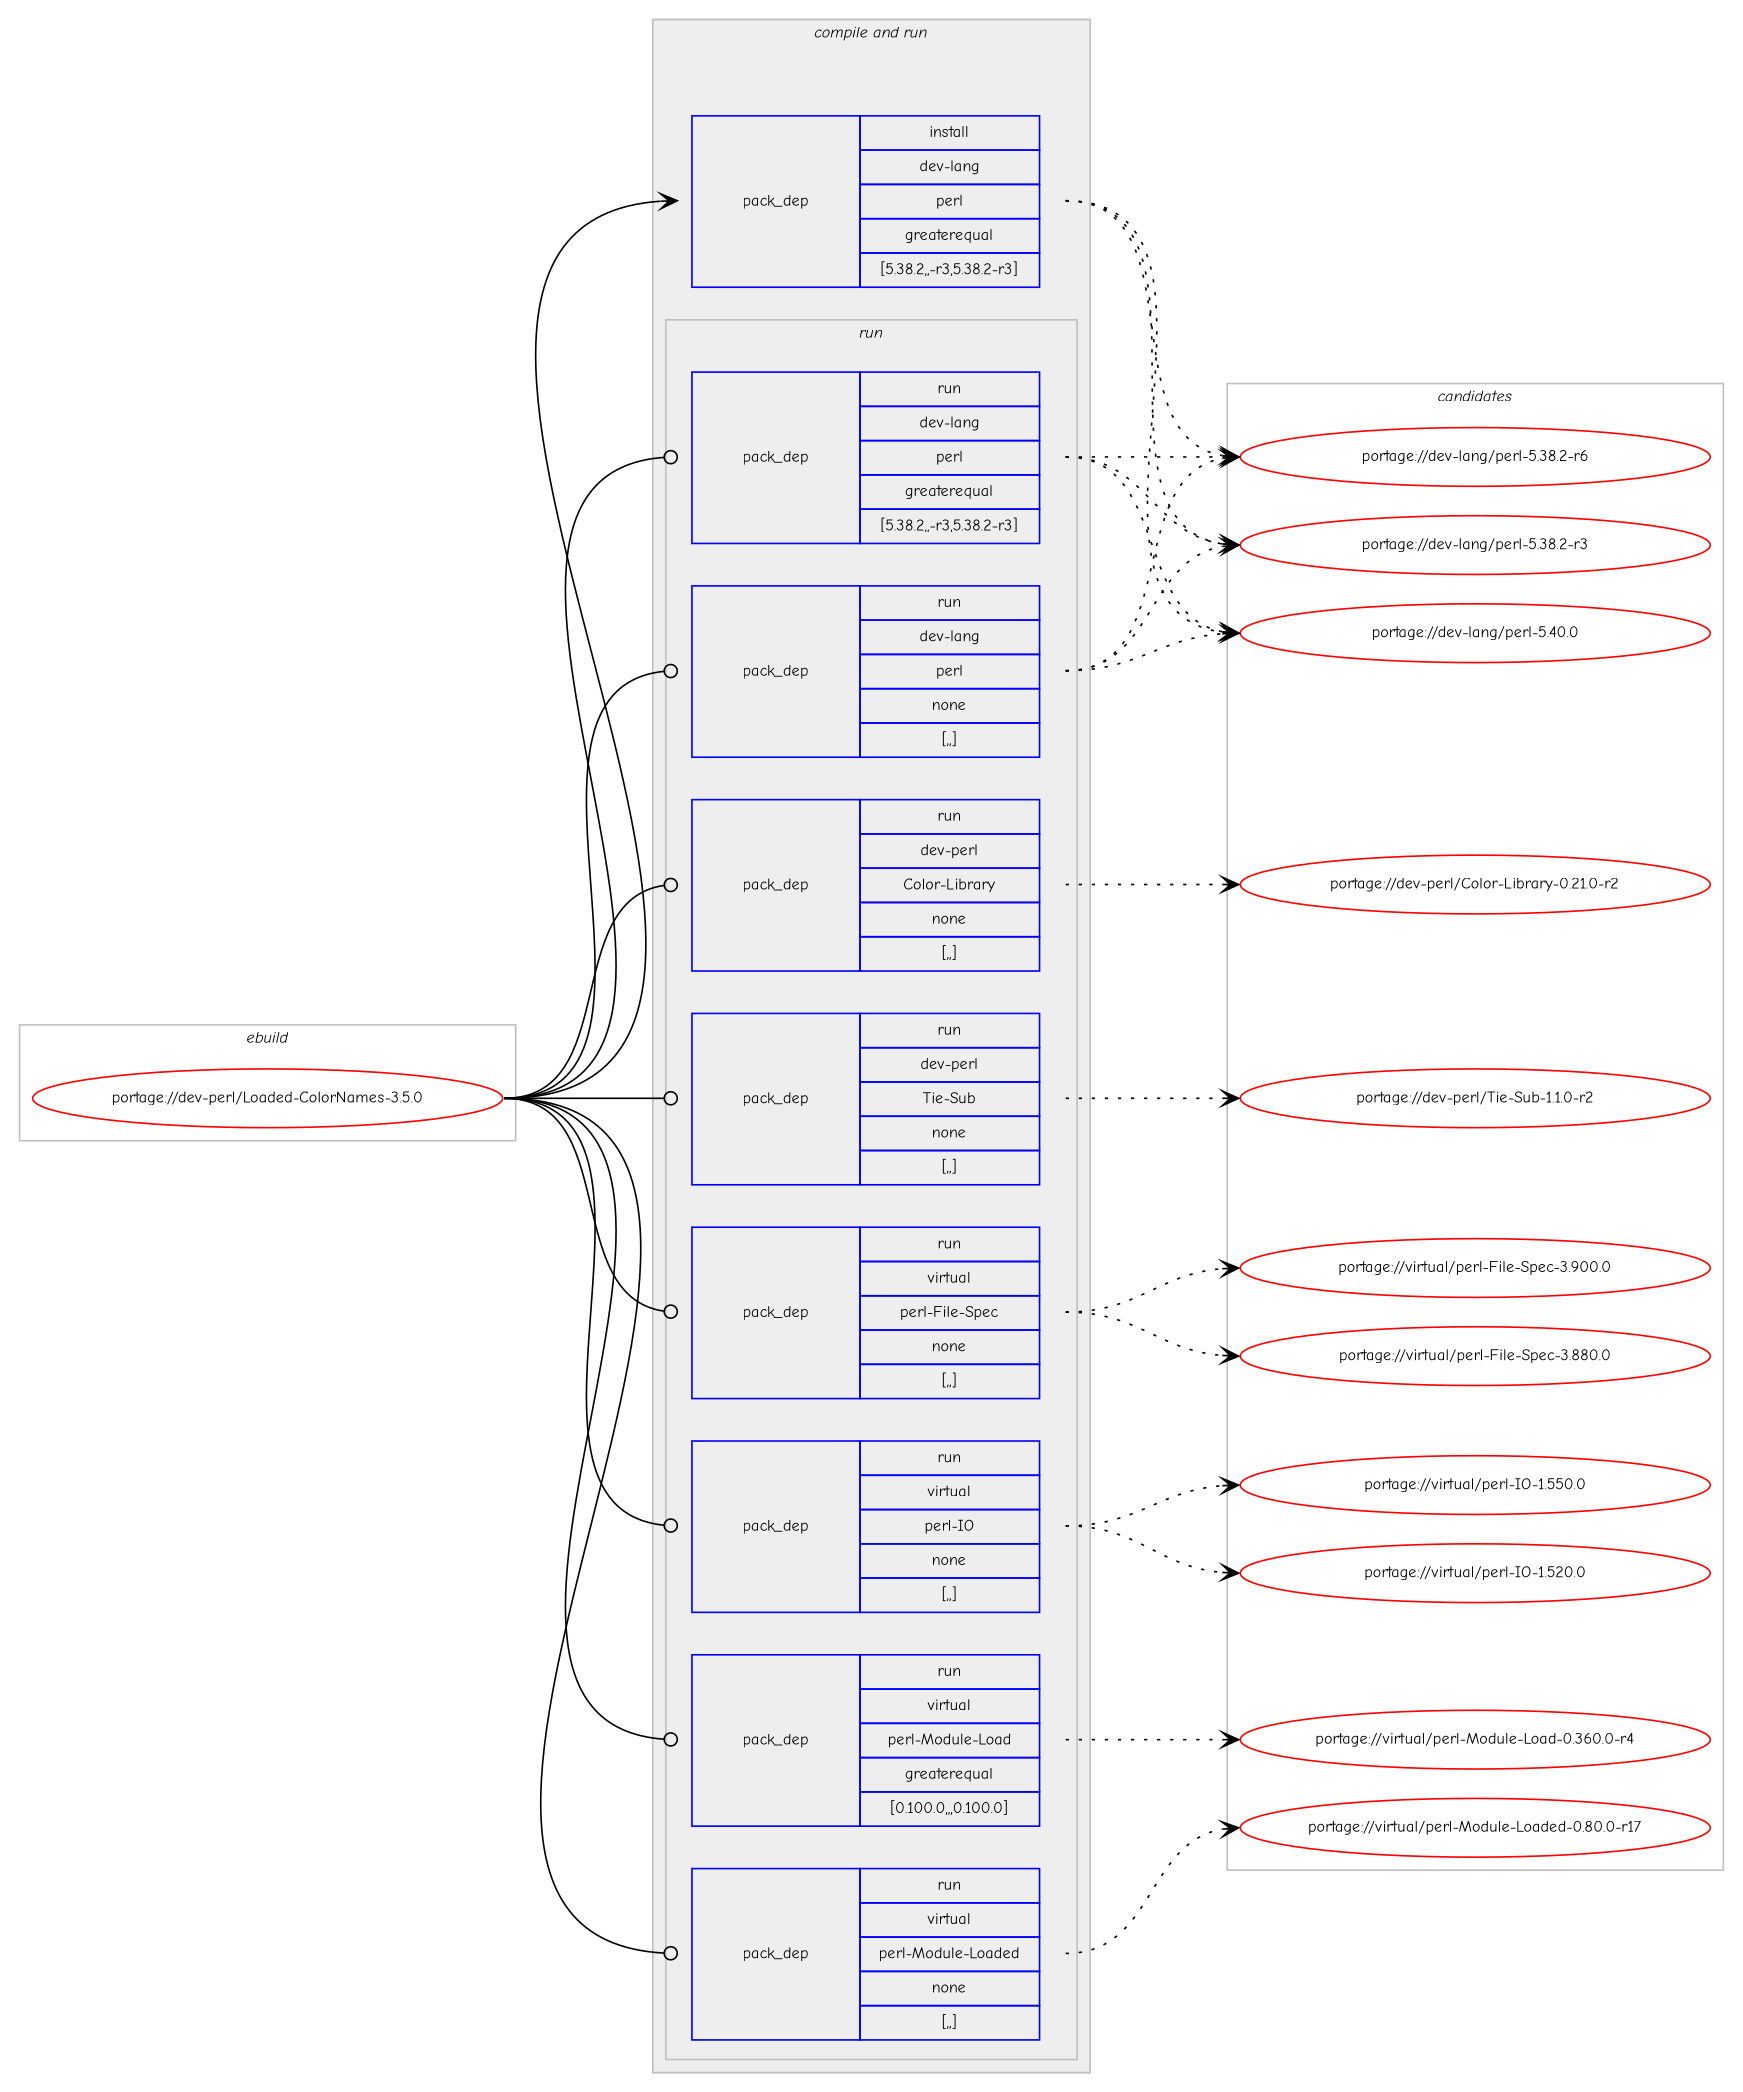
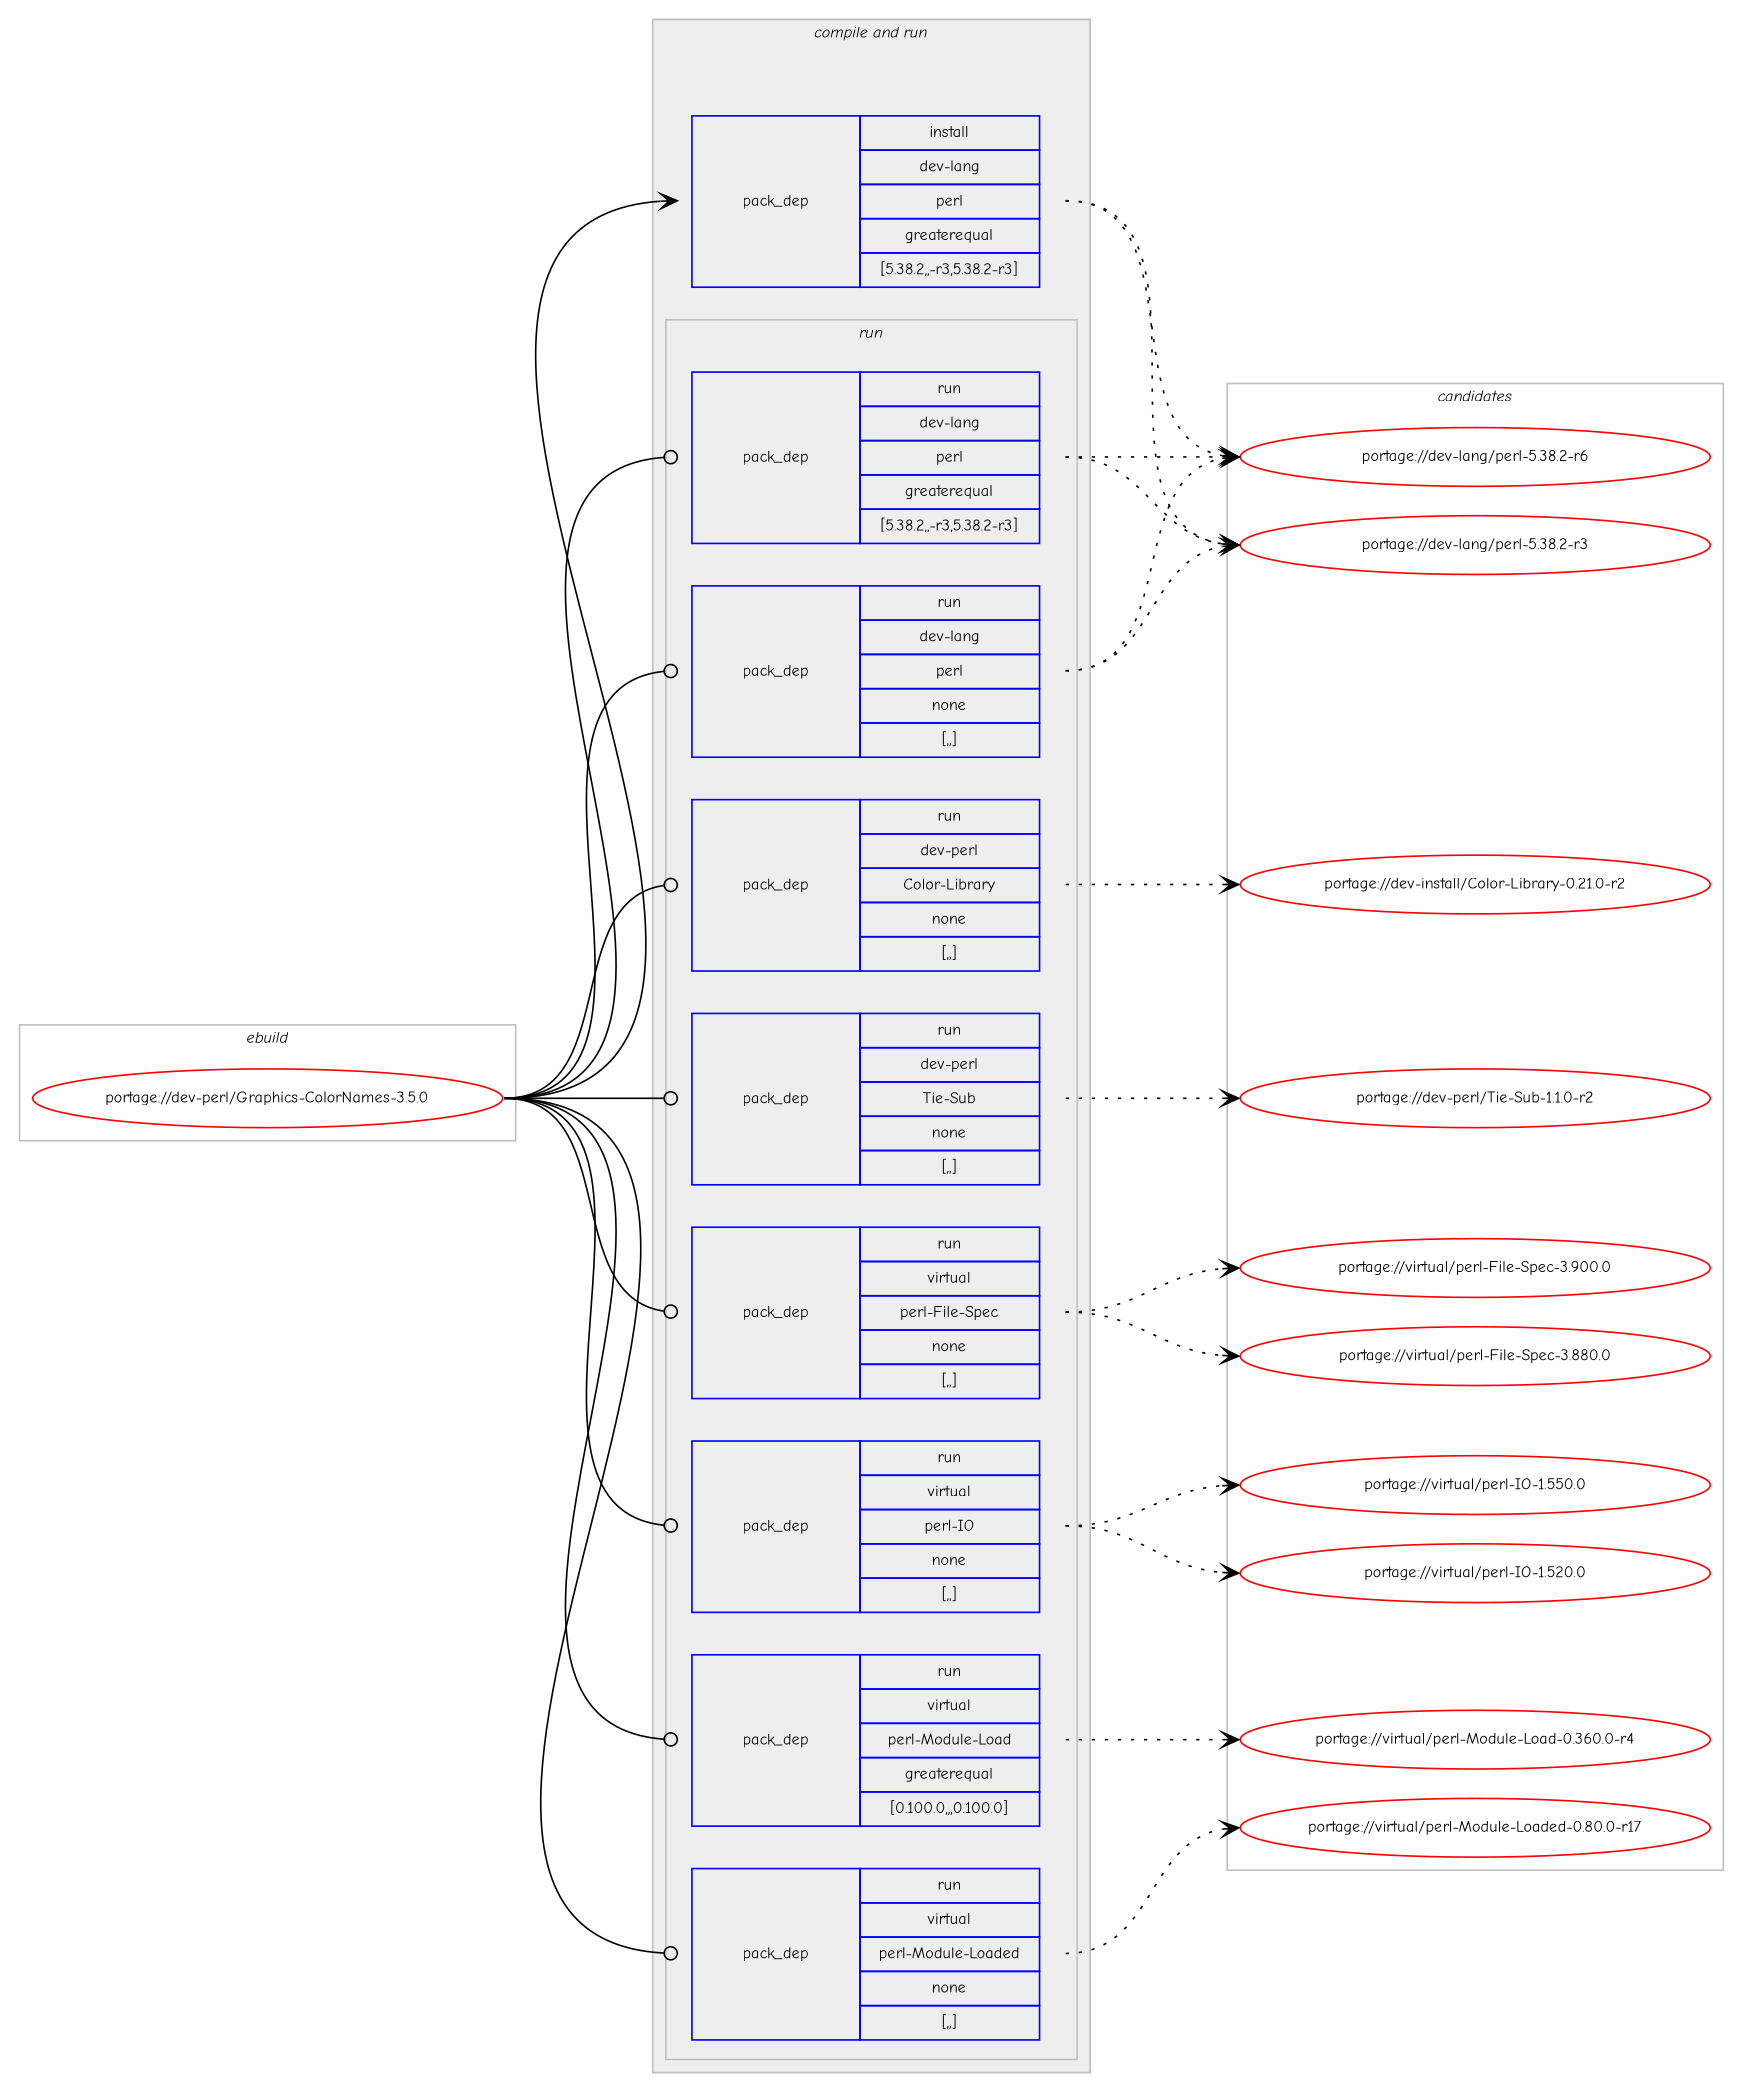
(1475, 633) -> none
(1475, 885) -> (1475, 885)
(268, 1098) -> (268, 1098)
